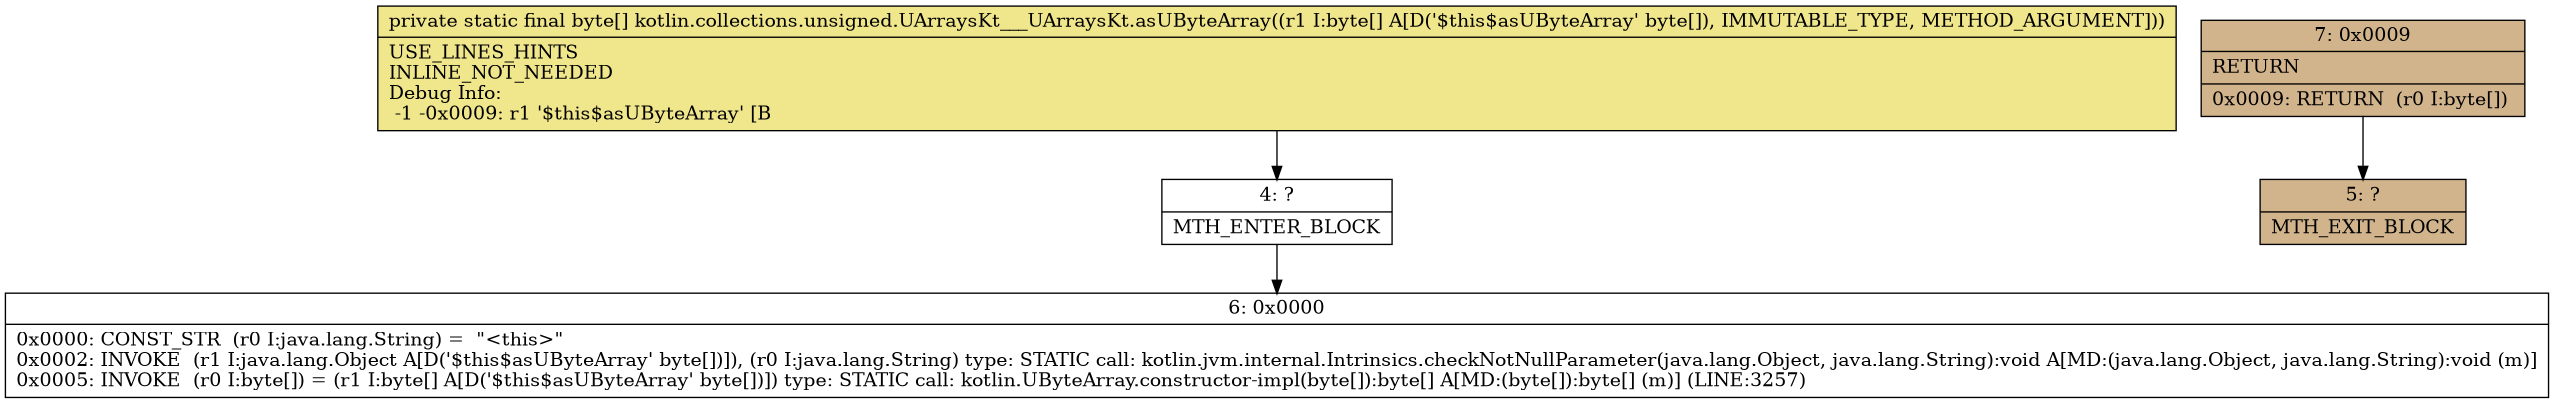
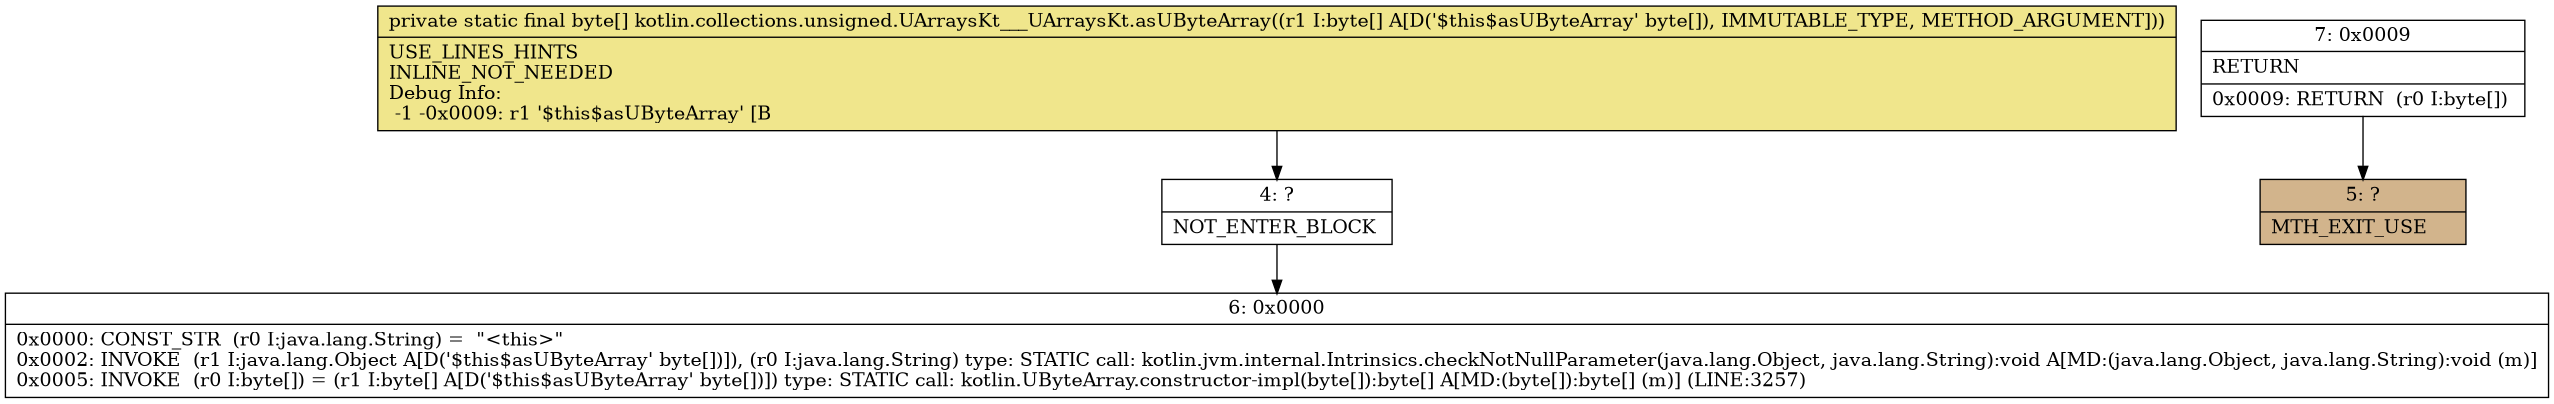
(2363, 68) -> (2363, 68)
(1277, 228) -> (1275, 228)
(2363, 228) -> (2349, 228)
